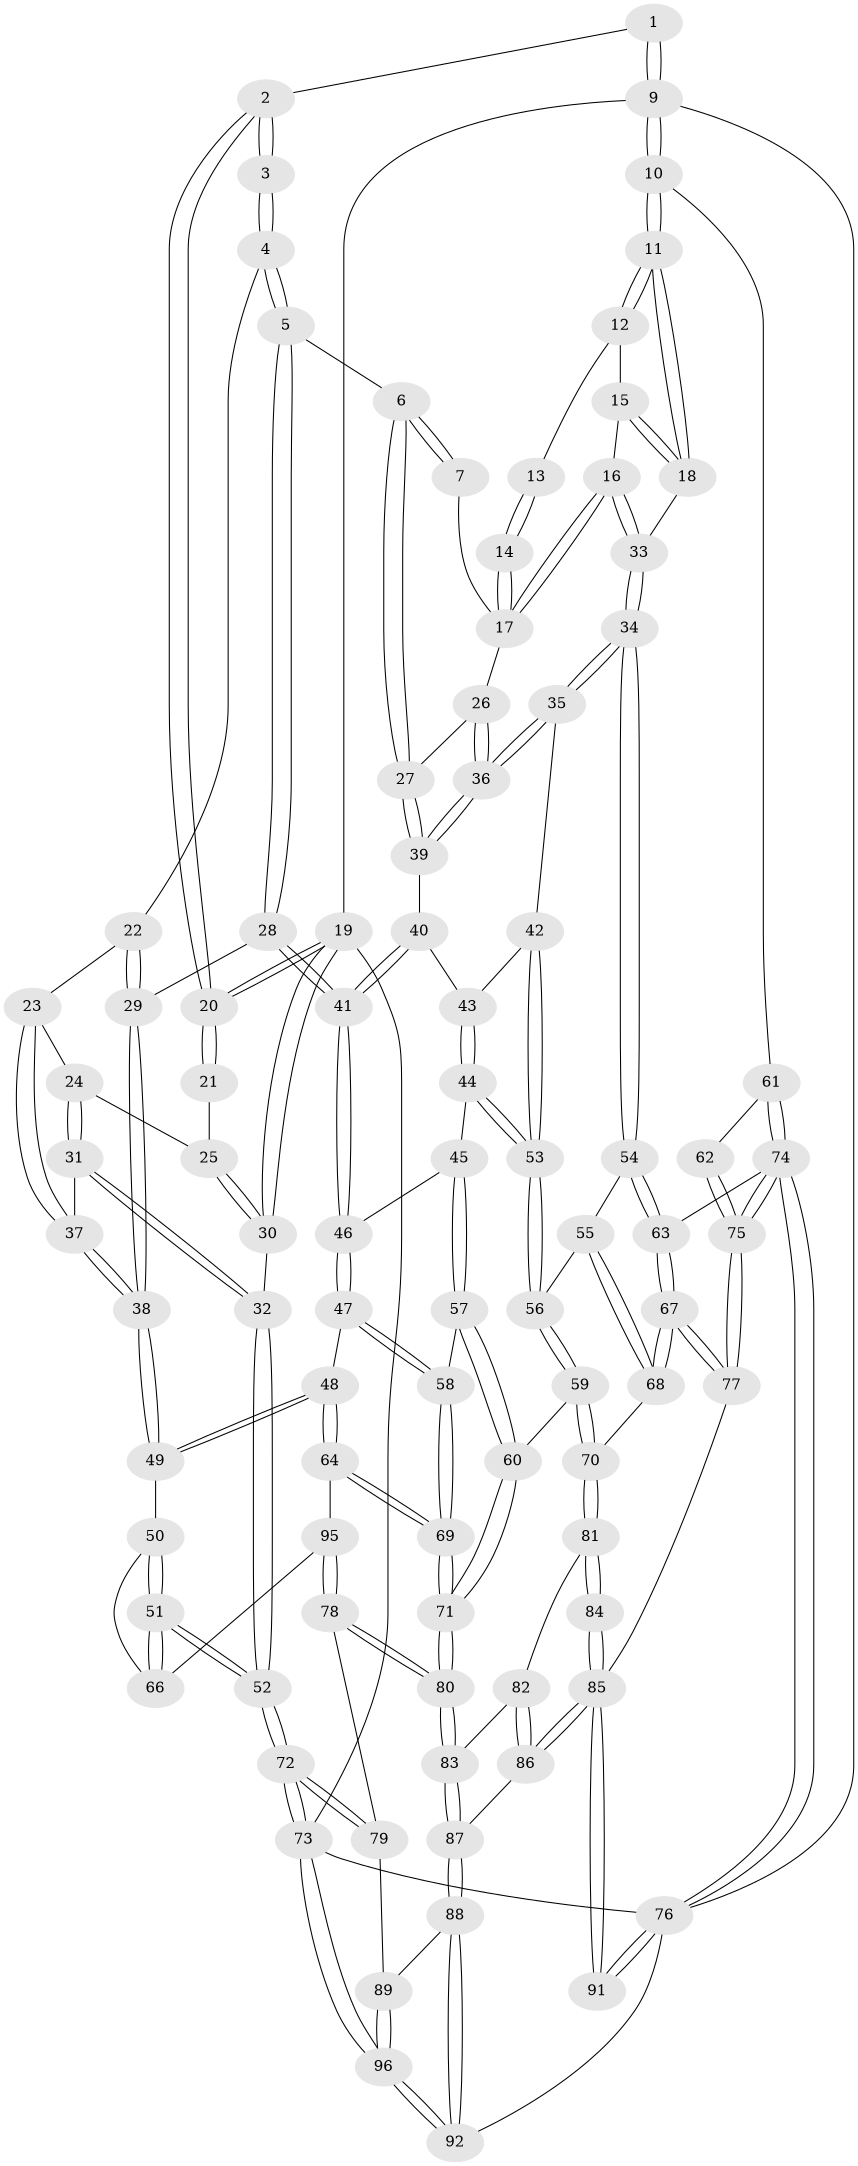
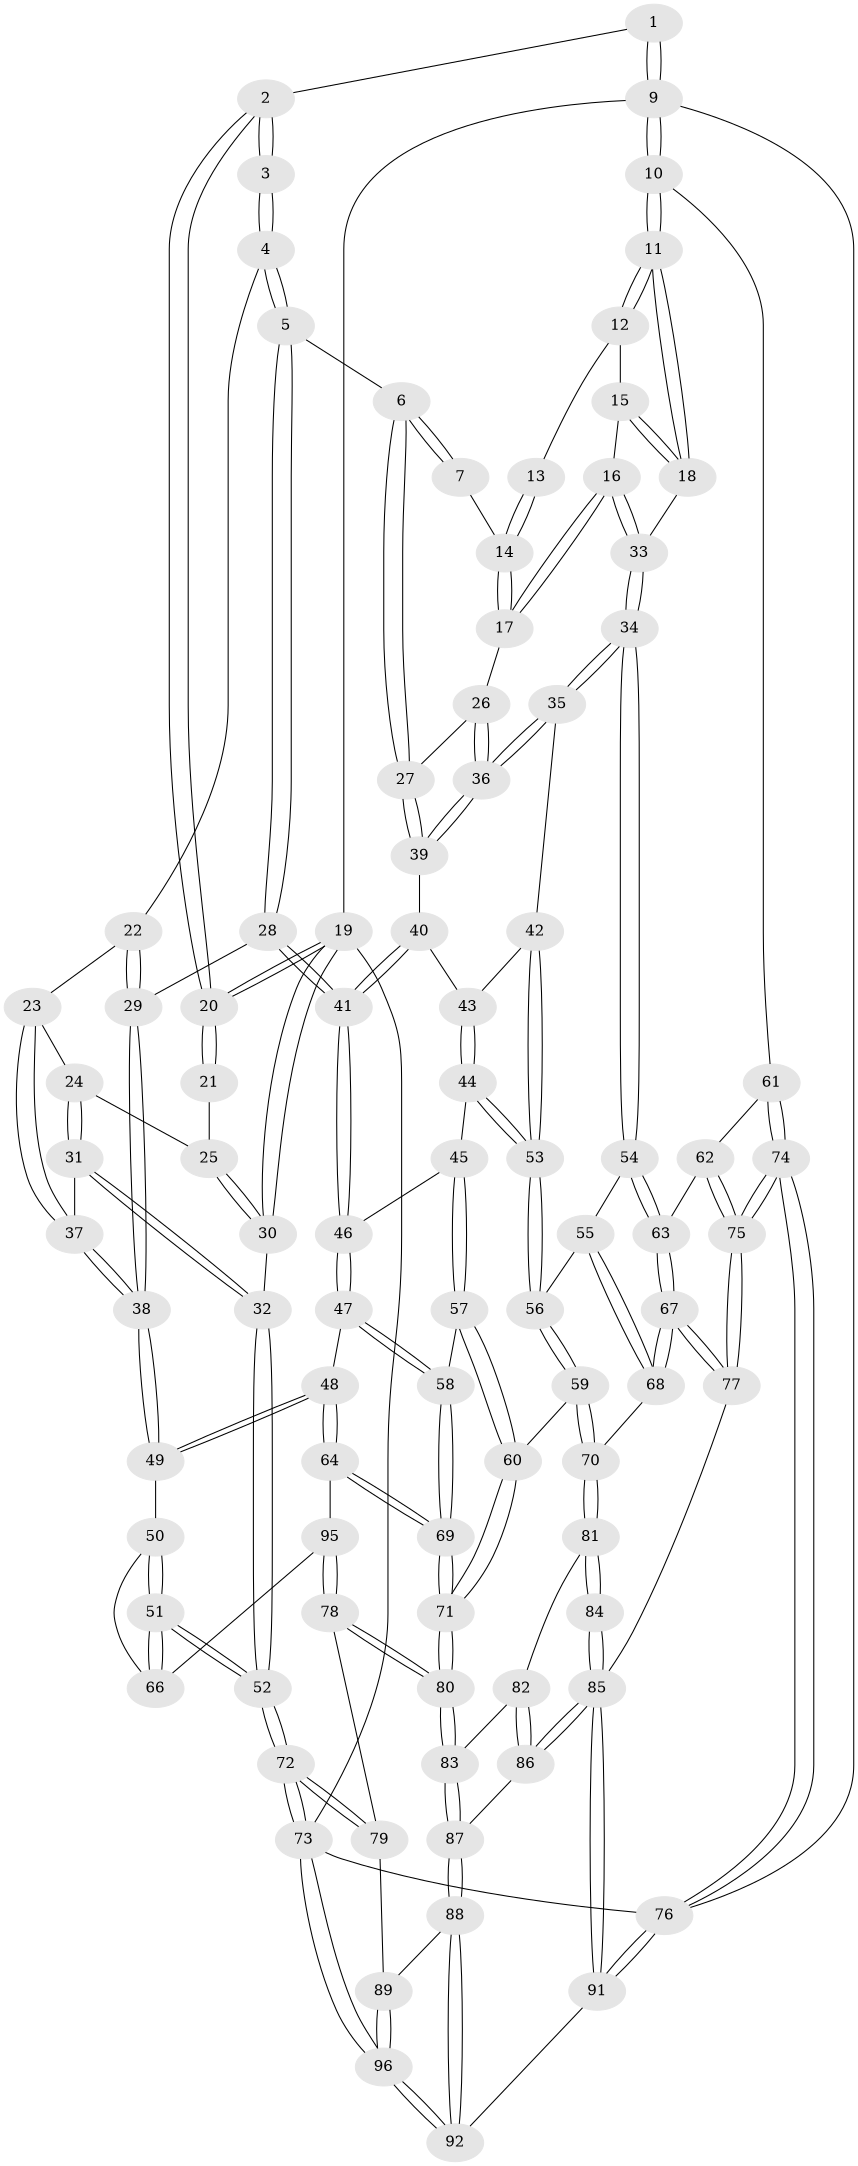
(463, 558) -> (482, 515)
(721, 1196) -> (684, 1196)
(595, 2055) -> (526, 2067)
